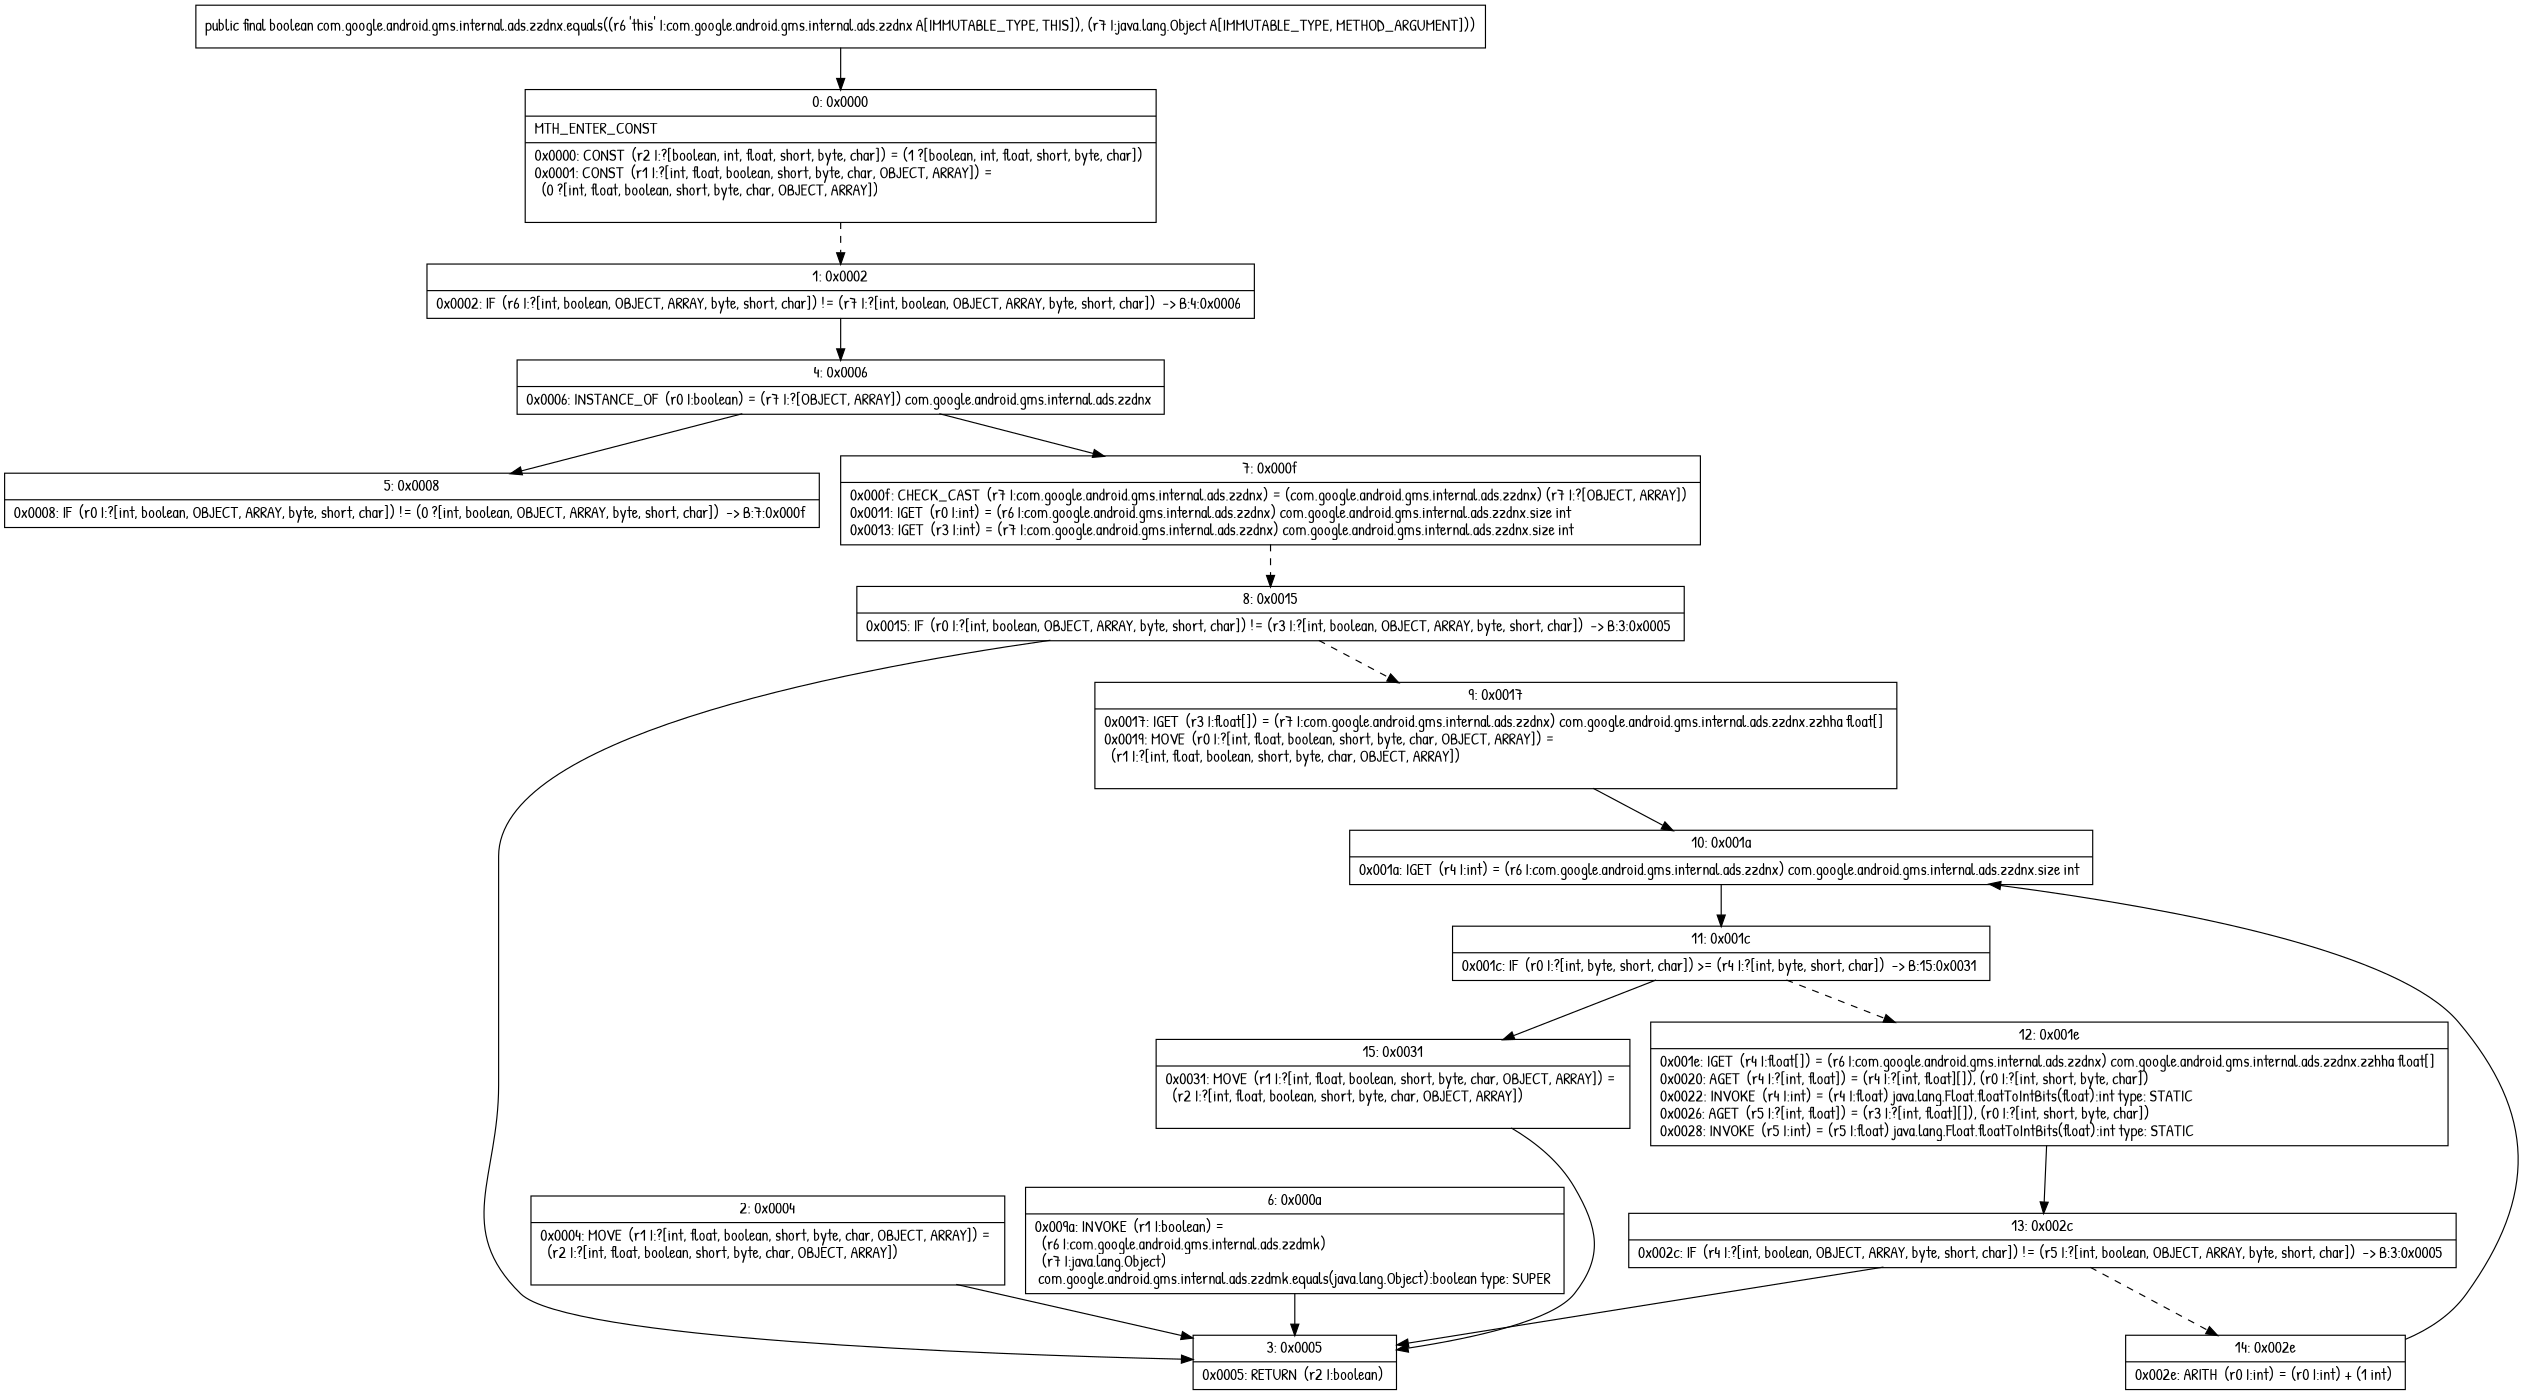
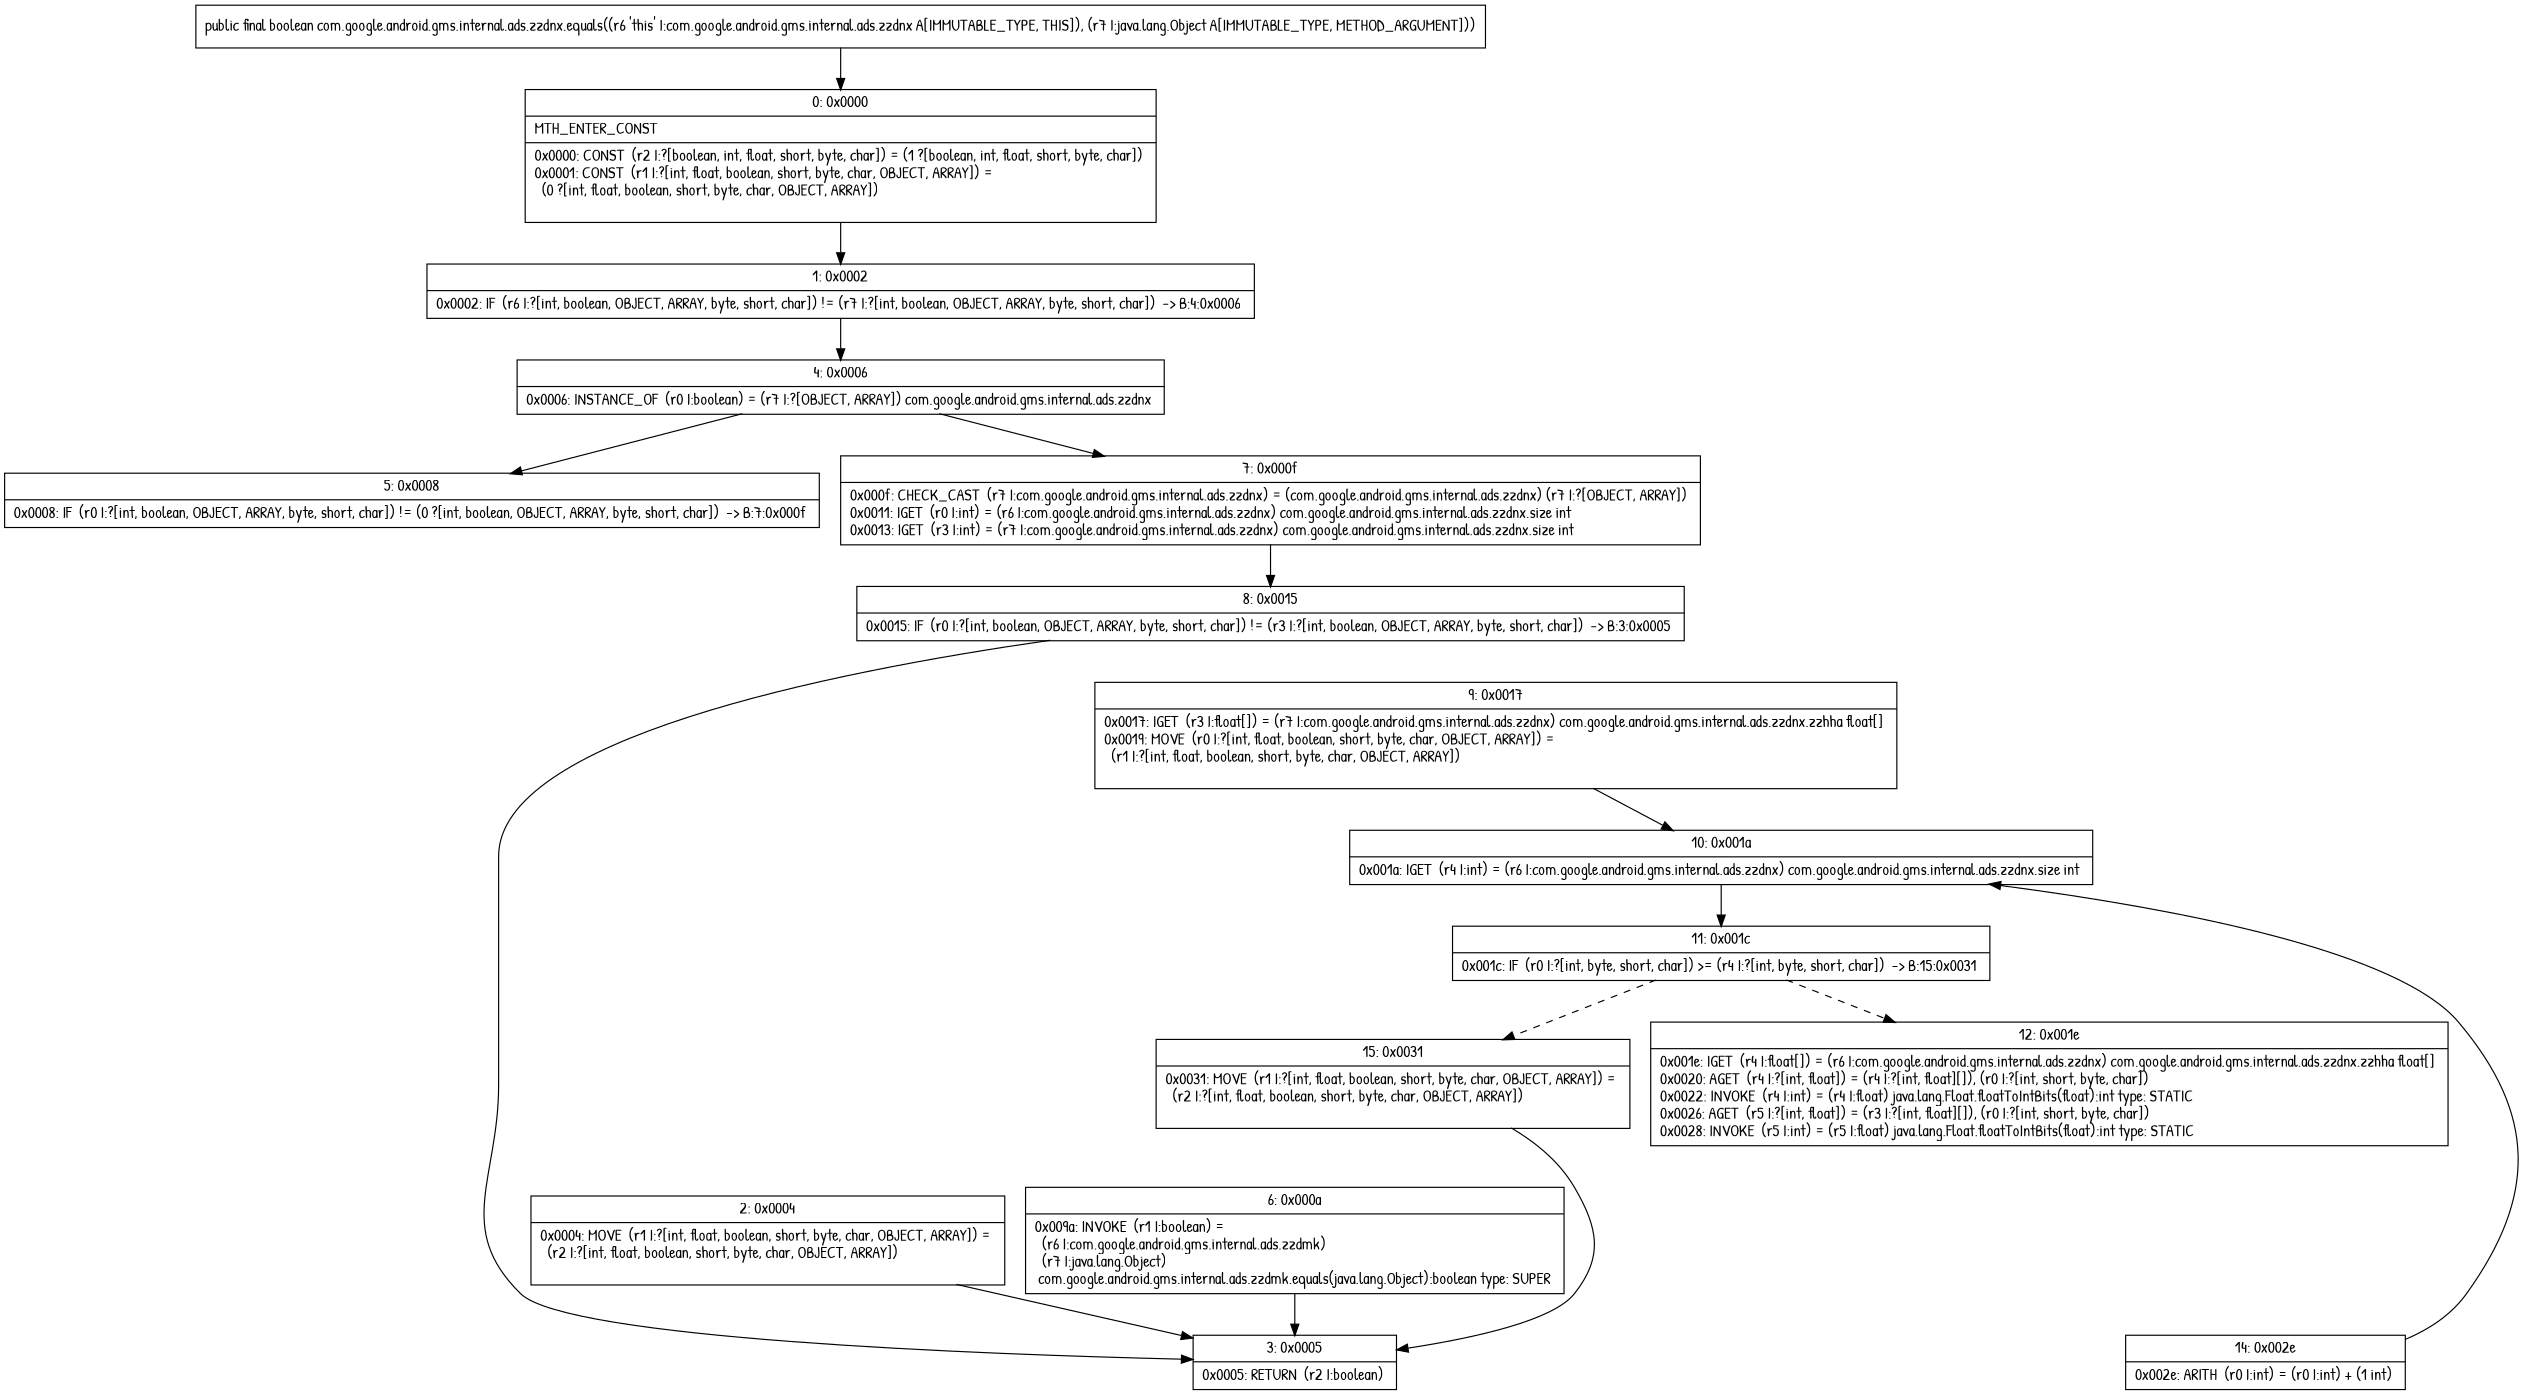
(841, 237) -> (841, 237)
(1271, 560) -> (1271, 560)
(1354, 659) -> none
(1585, 1008) -> (1585, 1008)
(2042, 1240) -> none
